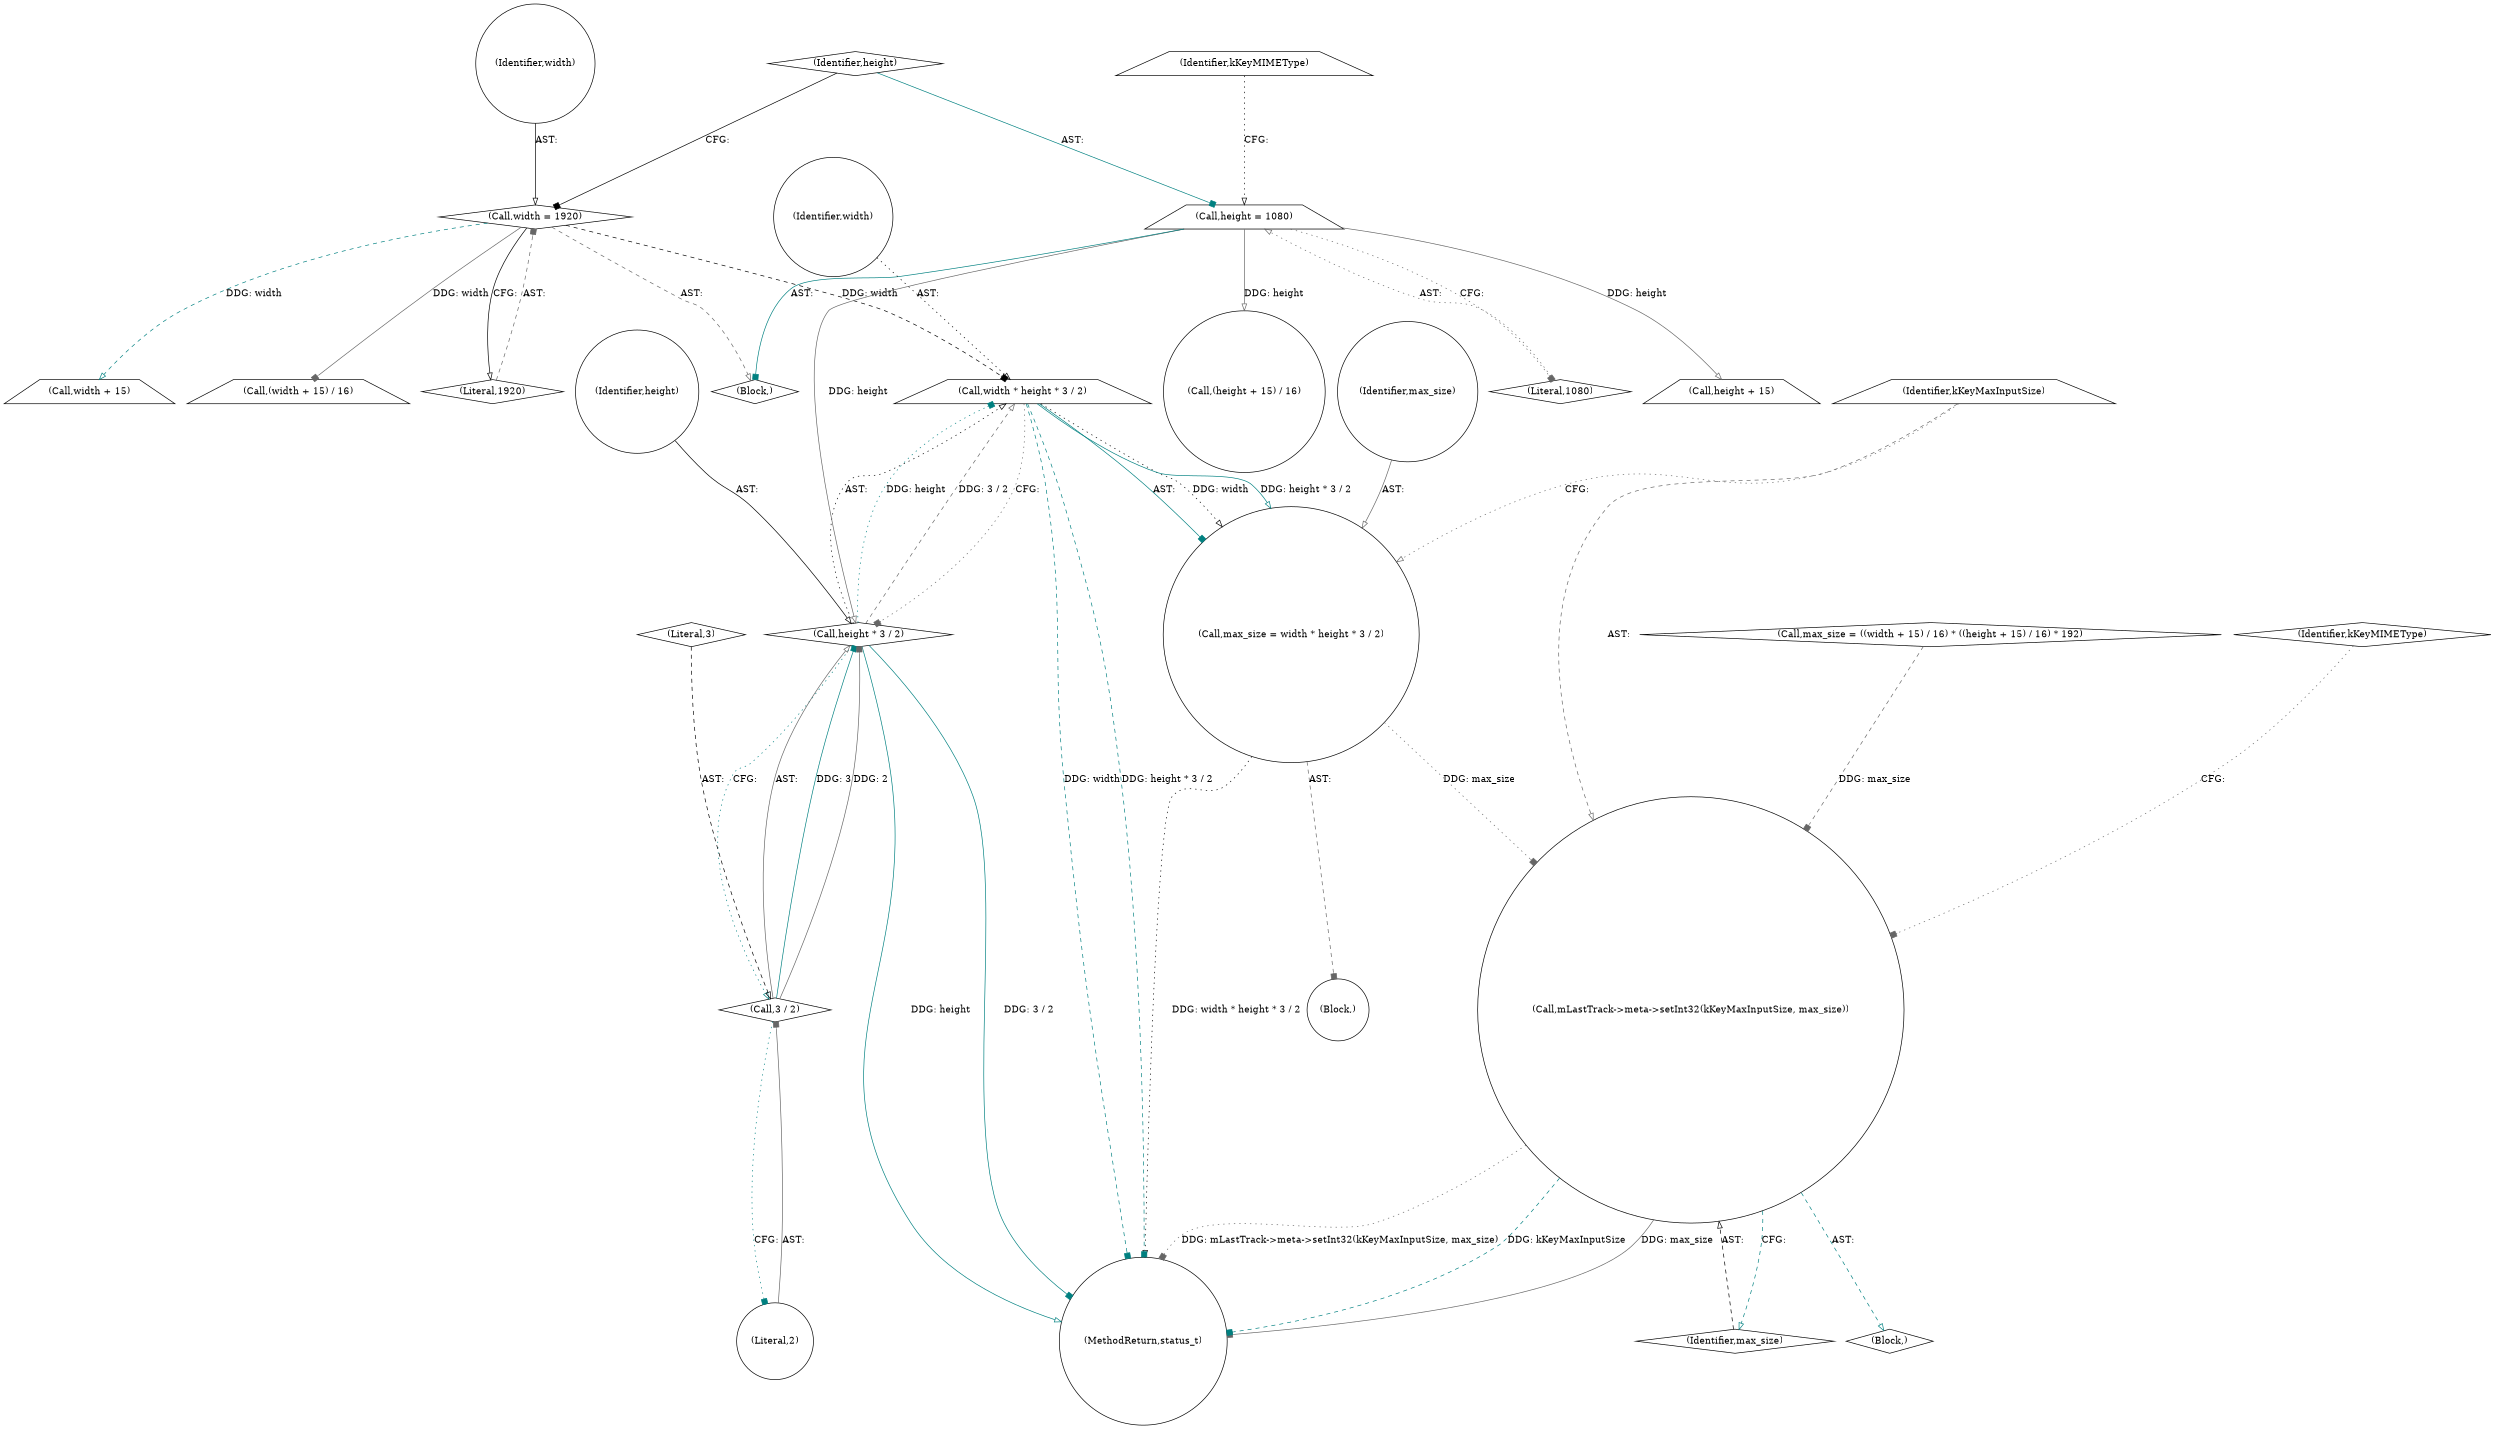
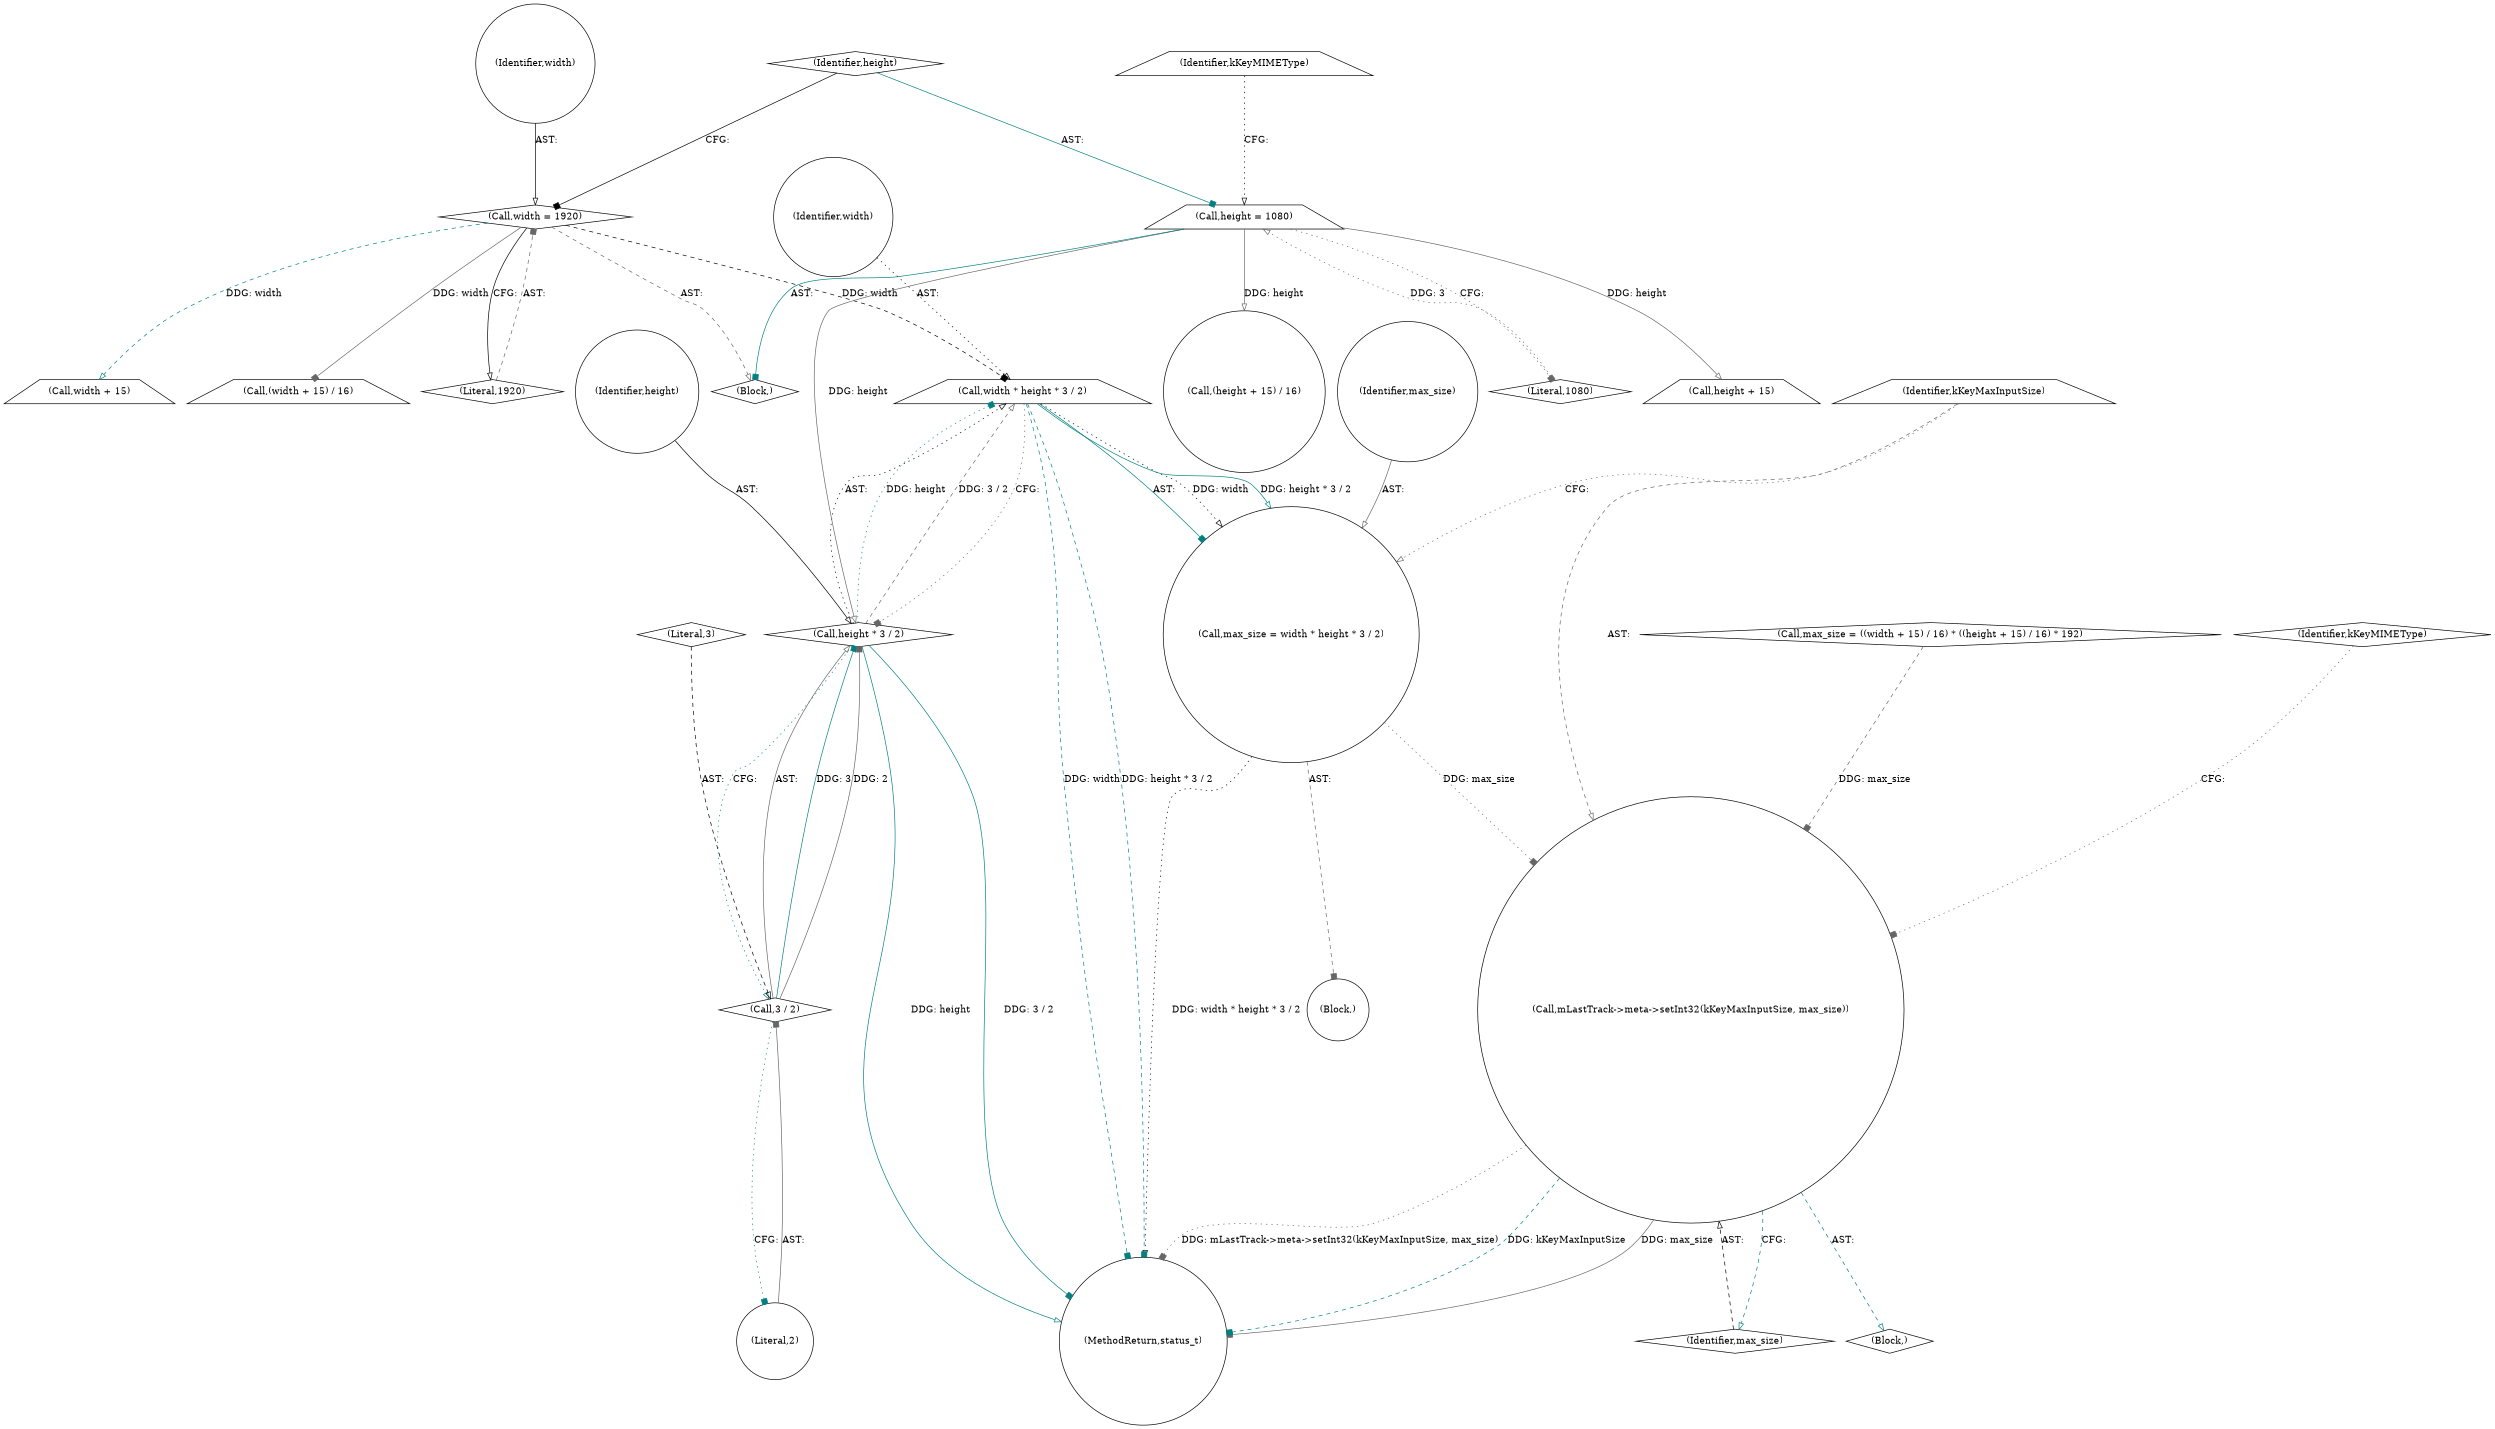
(1432, 294) -> (1428, 294)
